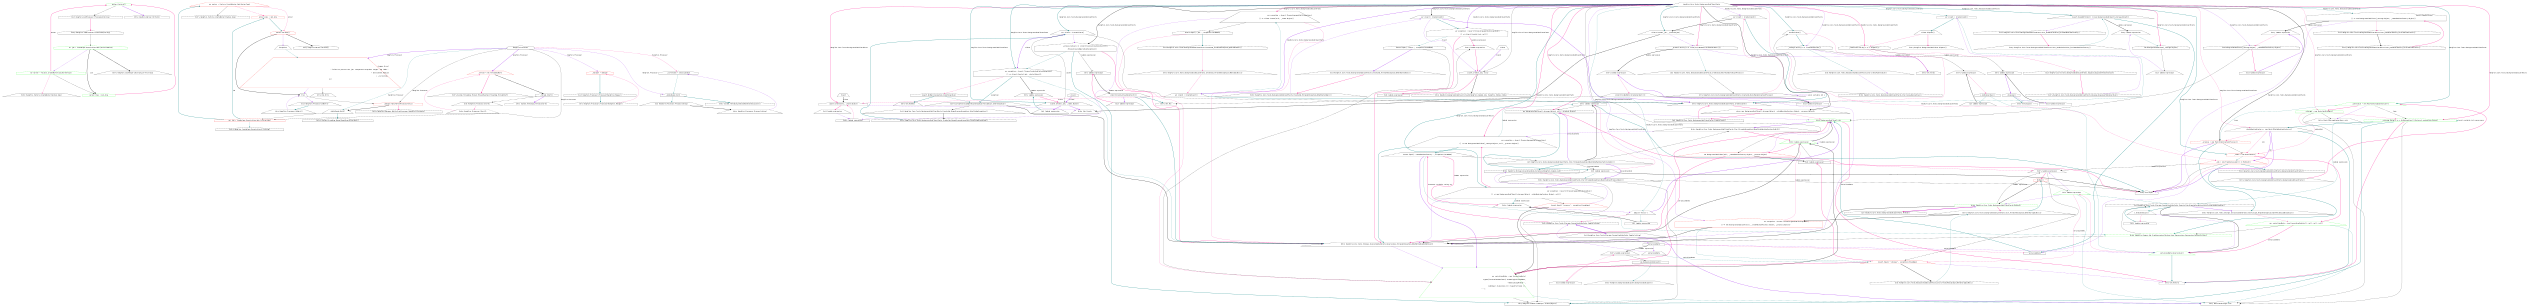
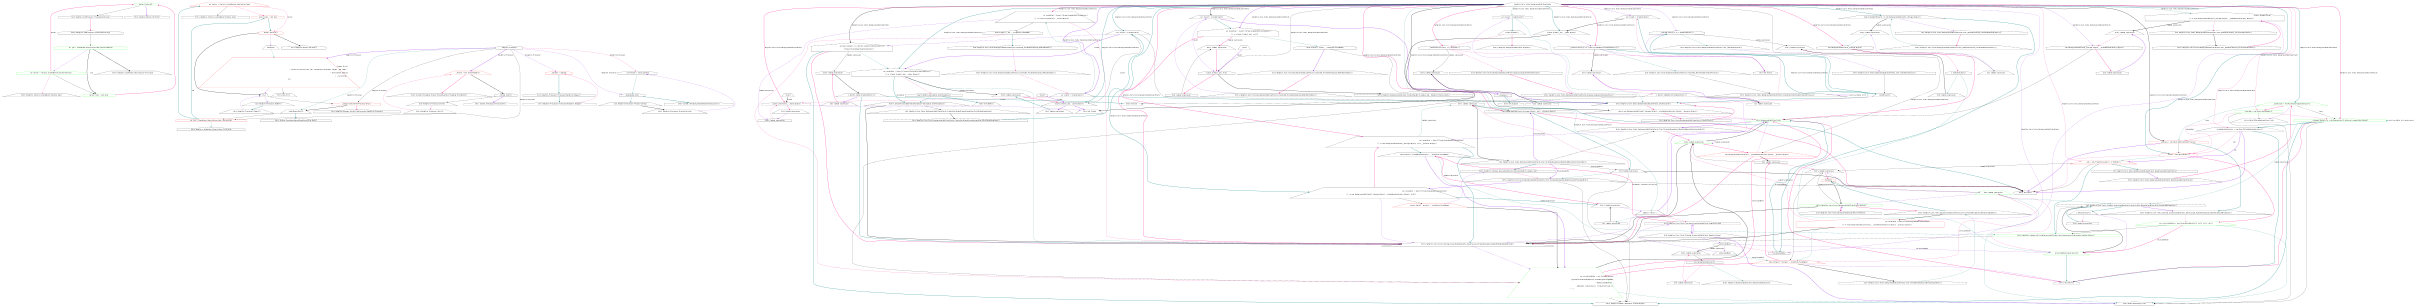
(1767, 7) -> (1768, 56)
none -> (1957, 102)
